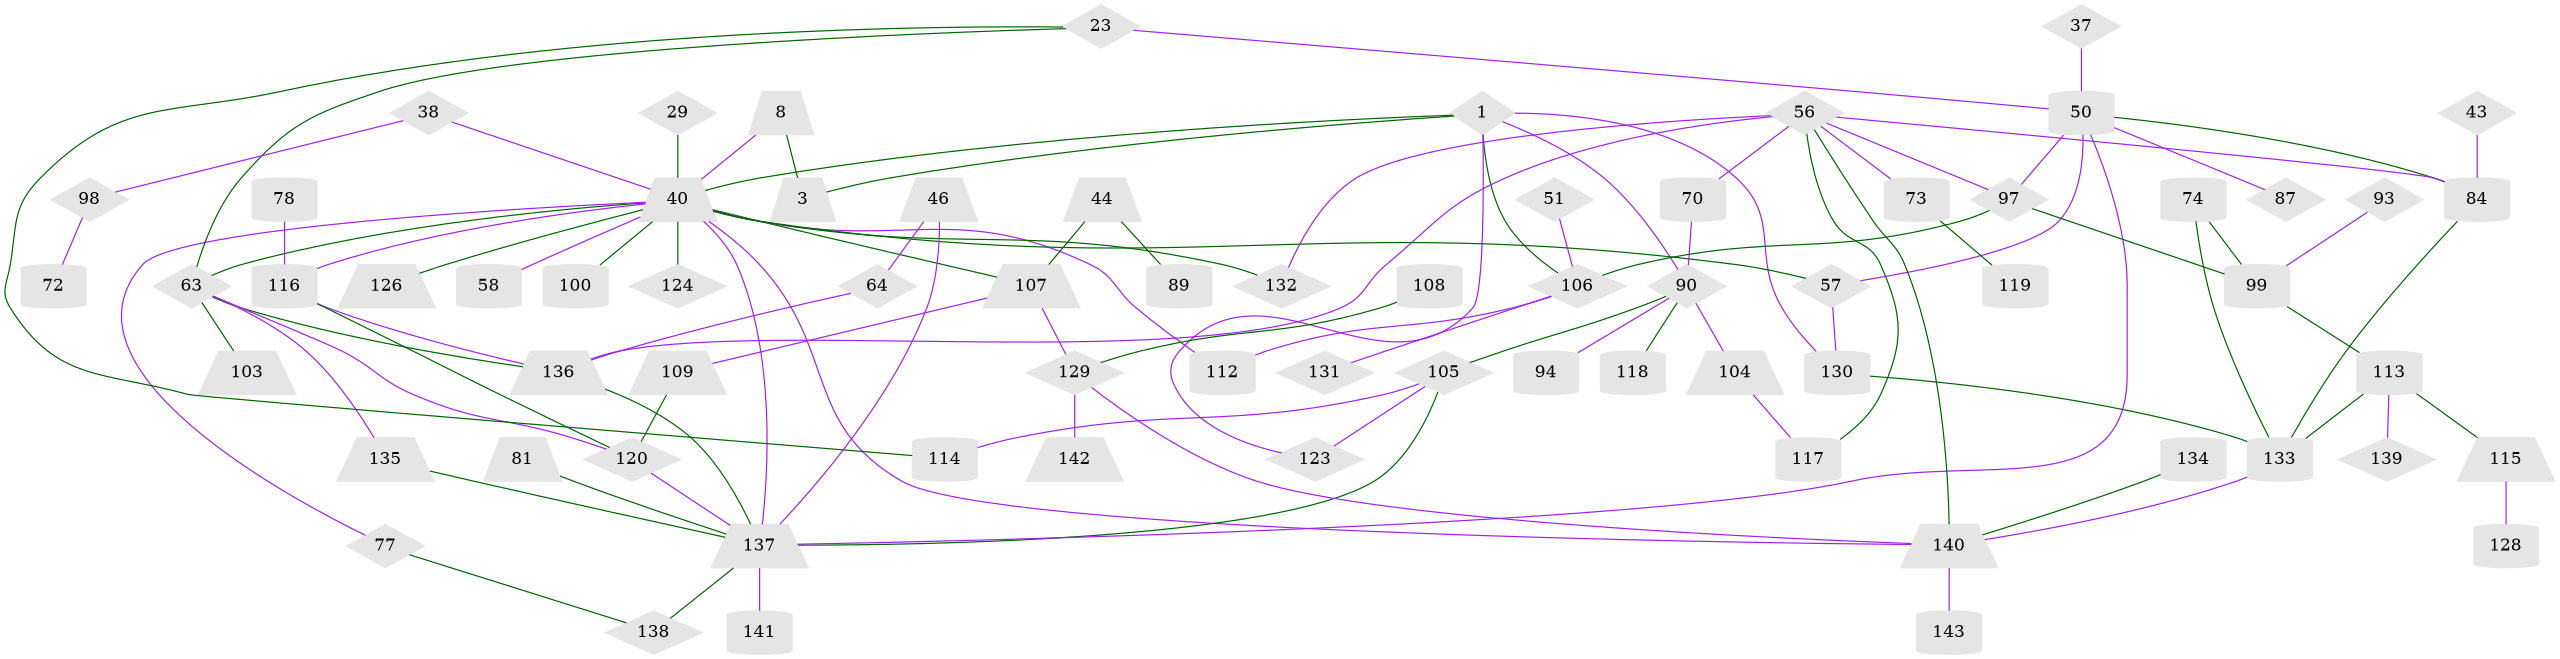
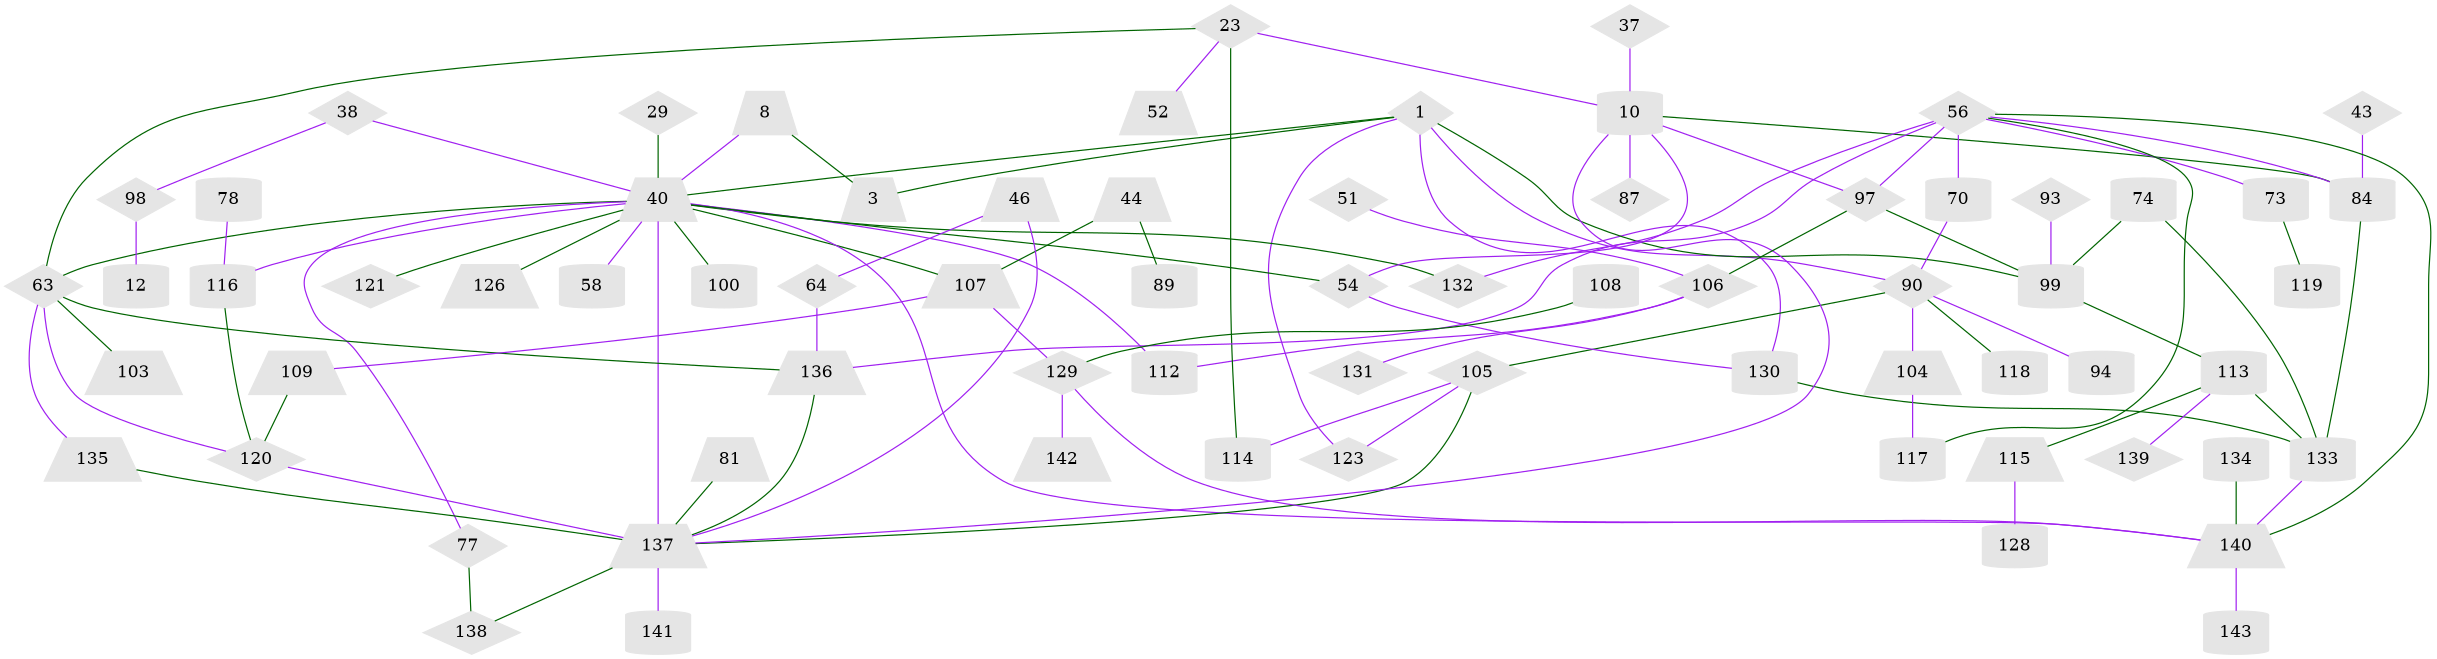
none -> (1158, 113)
(2082, 113) -> (1630, 113)
(1502, 214) -> (1804, 256)
(54, 286) -> (136, 286)
(678, 286) -> (371, 286)
(1831, 286) -> (1349, 286)
(420, 337) -> none
